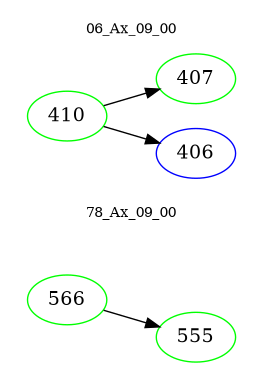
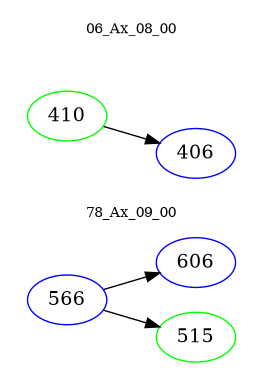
(132, 30) -> (132, 30)
(196, 79) -> none
none -> (196, 263)
(67, 300) -> (67, 300)
(196, 337) -> (196, 337)
